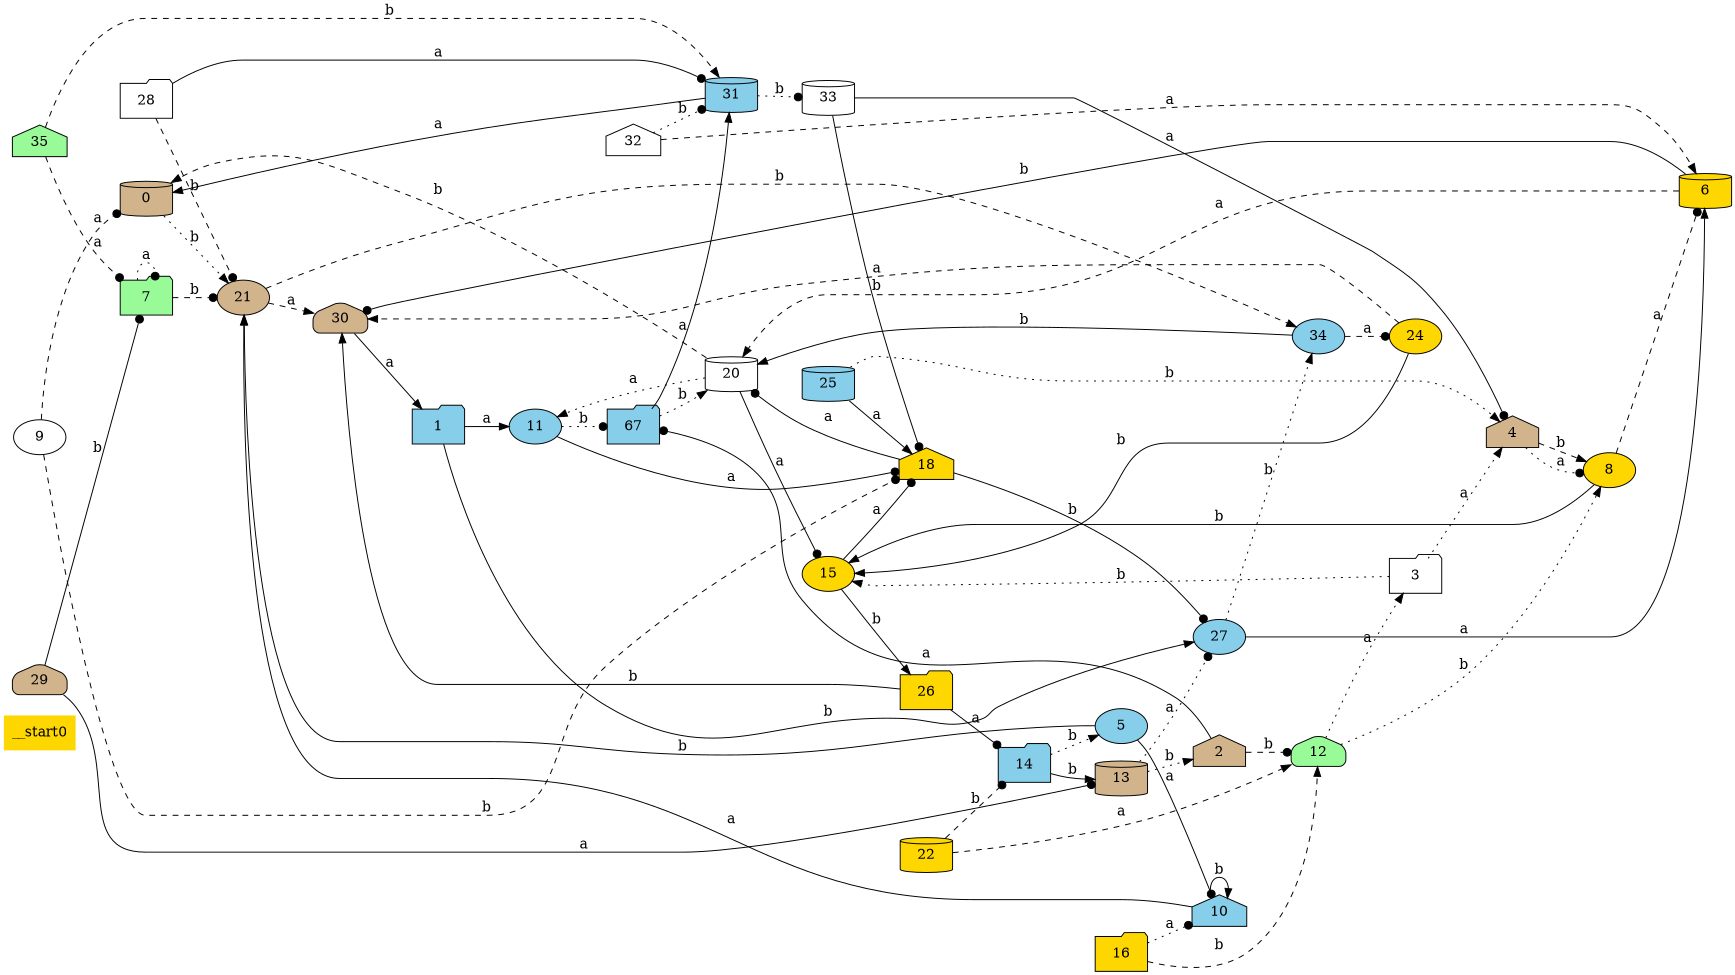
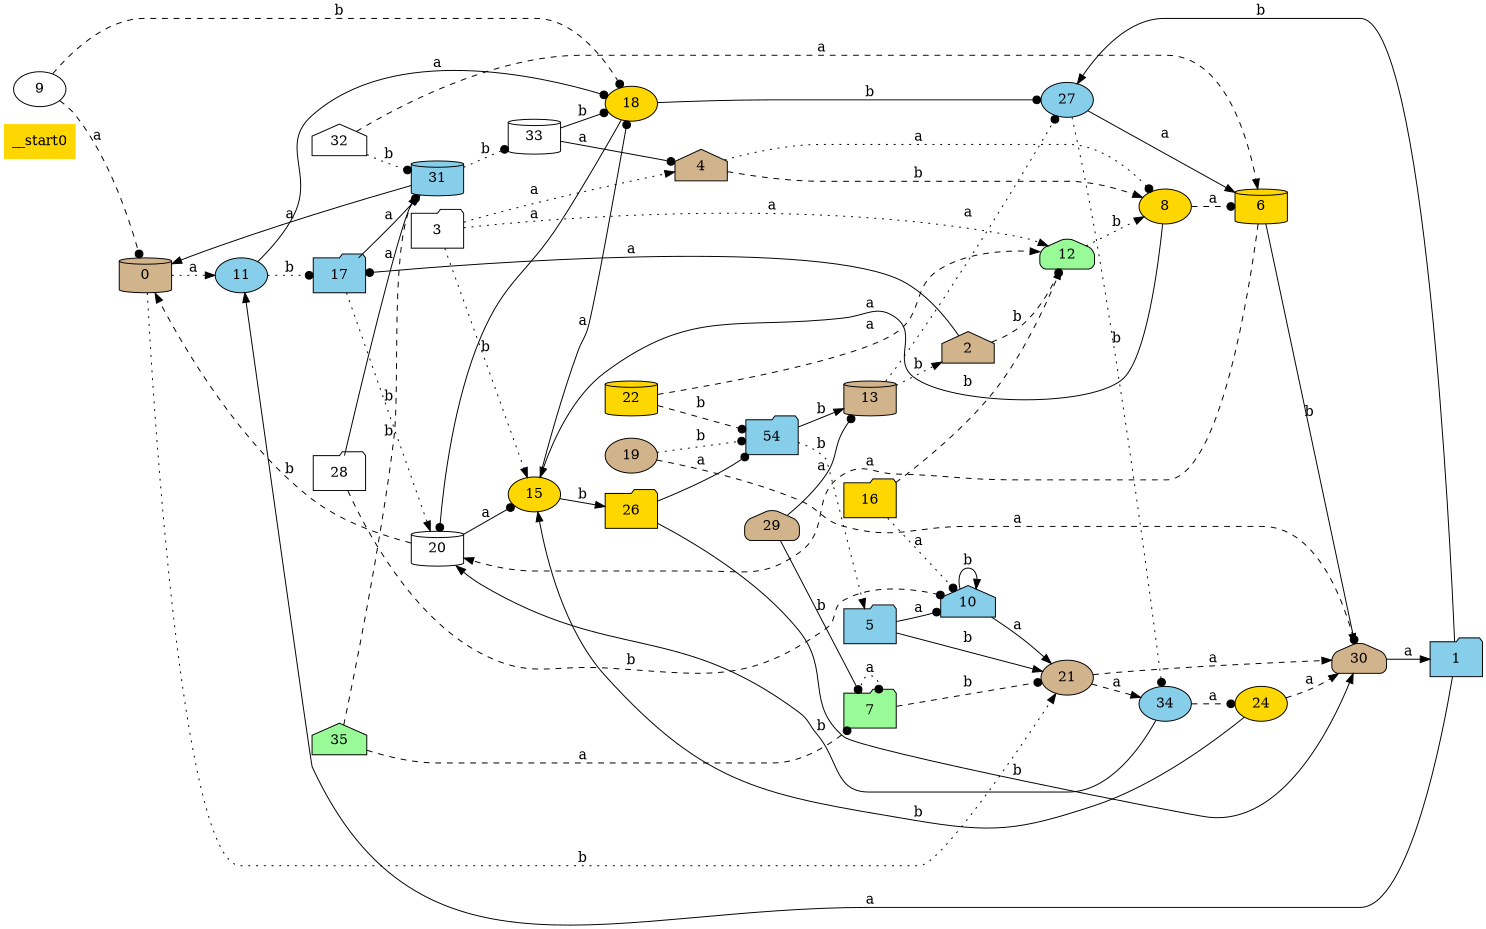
(780, 177) -> (1117, 683)
(193, 196) -> (615, 669)
(828, 384) -> none
(635, 392) -> (188, 275)
(633, 427) -> (339, 275)
none -> (631, 456)
(926, 465) -> (631, 104)
(1267, 491) -> (1122, 397)
(1219, 517) -> (870, 304)
(1359, 668) -> (752, 214)
(1121, 726) -> (870, 626)
(1024, 765) -> (772, 437)
